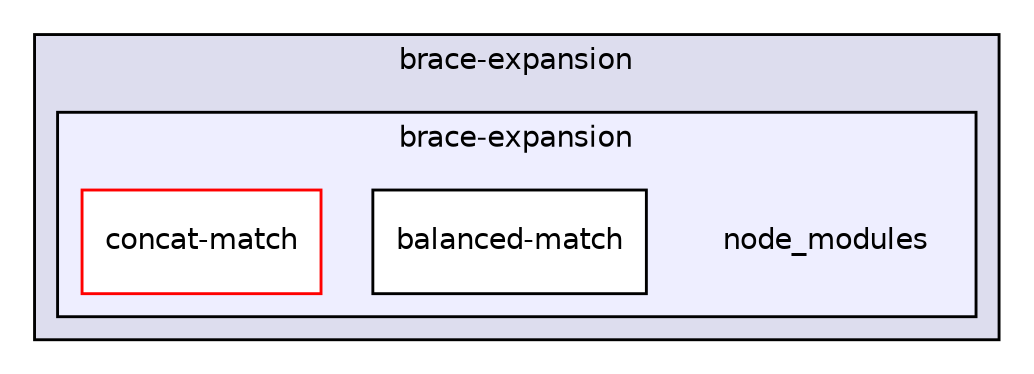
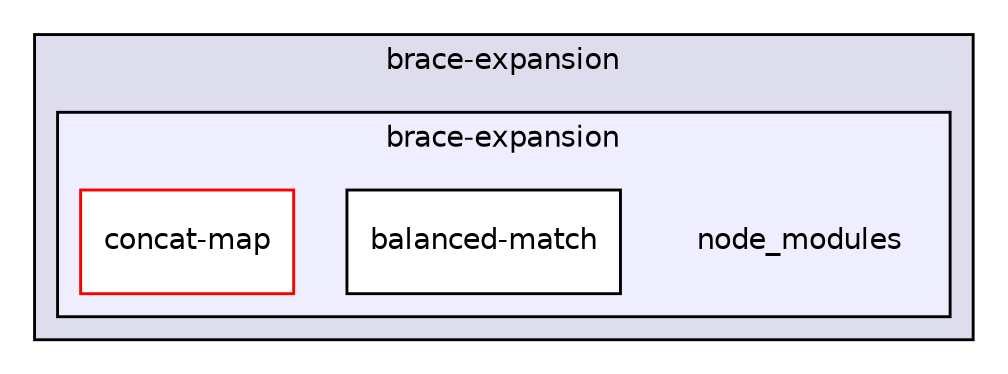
(202, 242) -> (187, 242)
